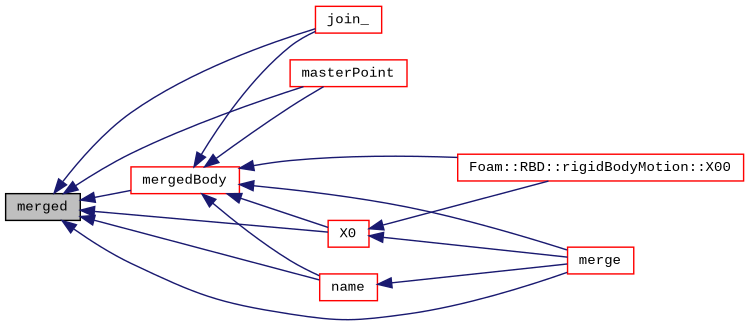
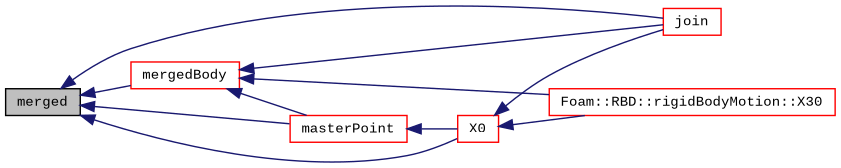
(349, 20) -> none
(601, 168) -> (692, 102)
(284, 213) -> (440, 129)
(601, 261) -> (692, 22)
(349, 287) -> none
